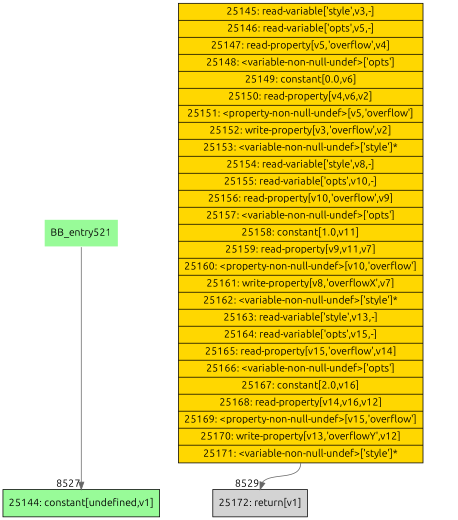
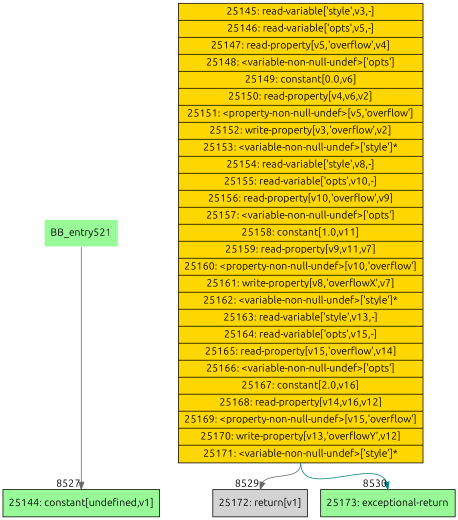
none -> (388, 503)
